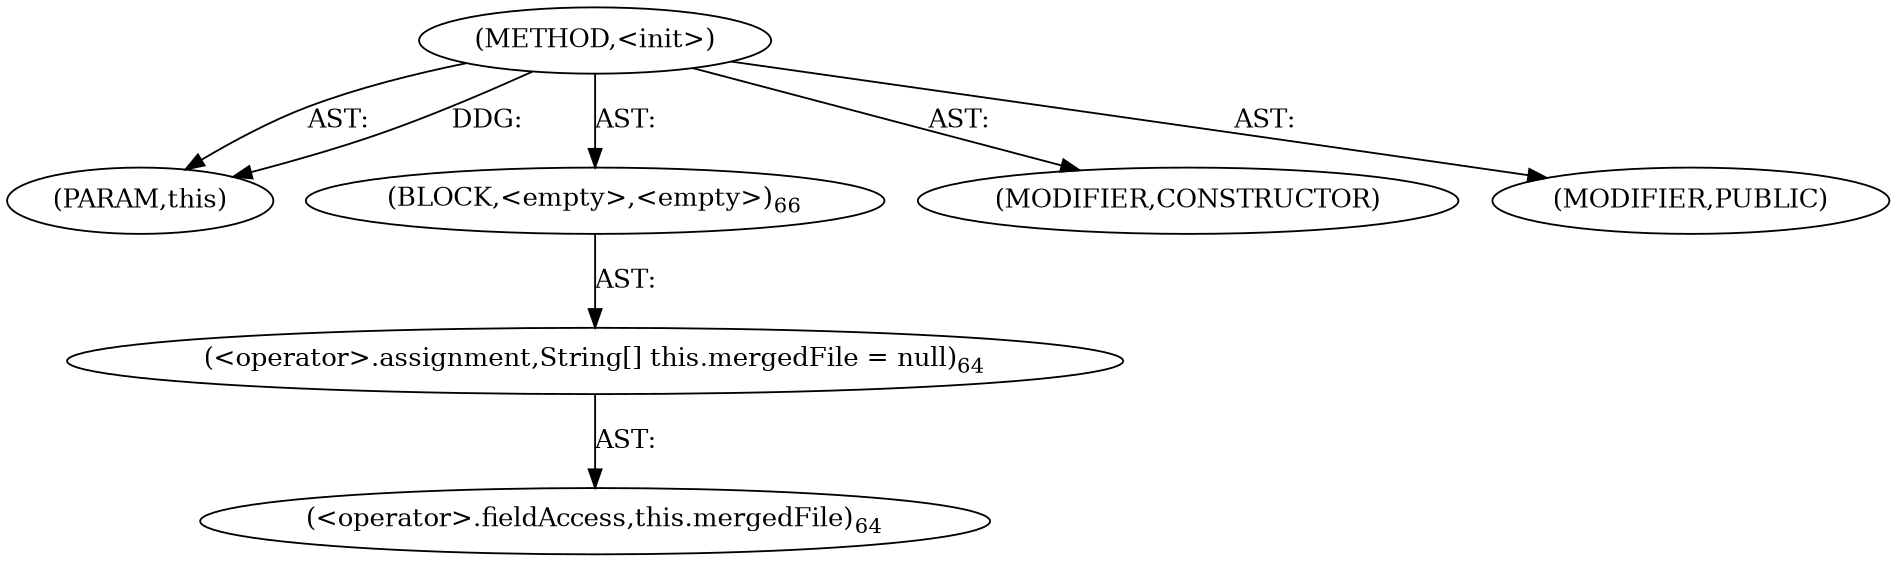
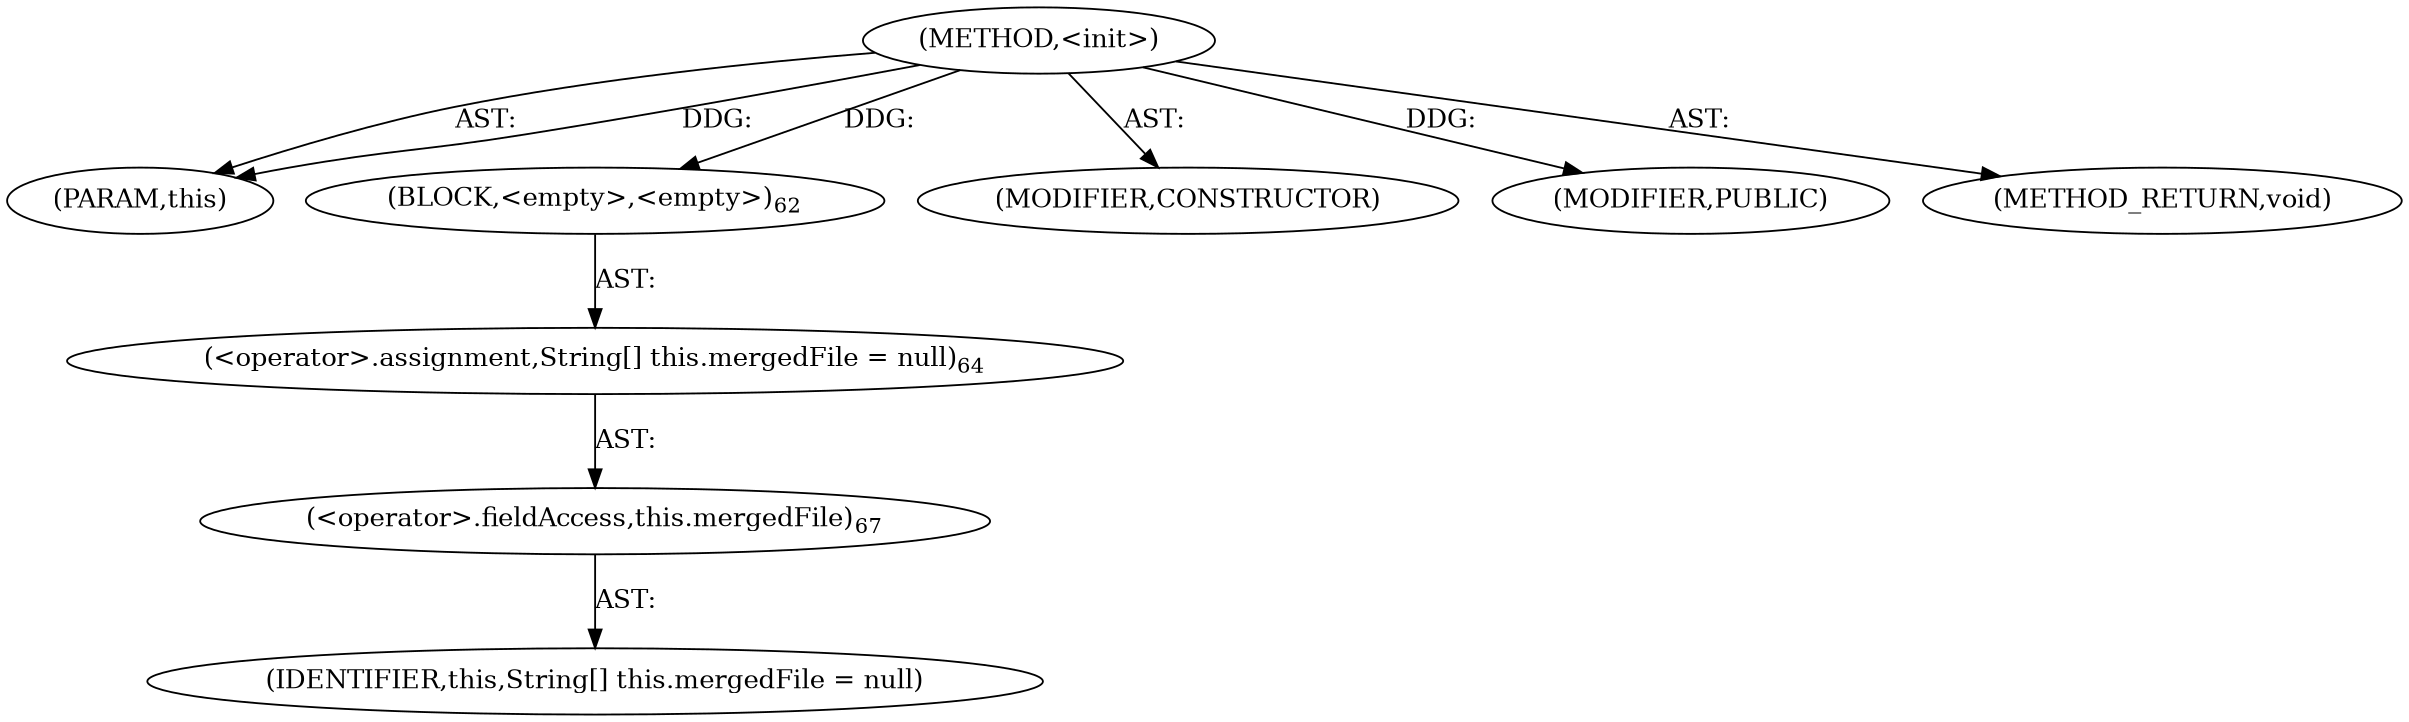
(630, 121) -> (883, 121)
(1269, 121) -> (1445, 121)
(788, 198) -> (788, 198)
none -> (2162, 201)
(870, 518) -> (870, 518)
none -> (595, 681)
